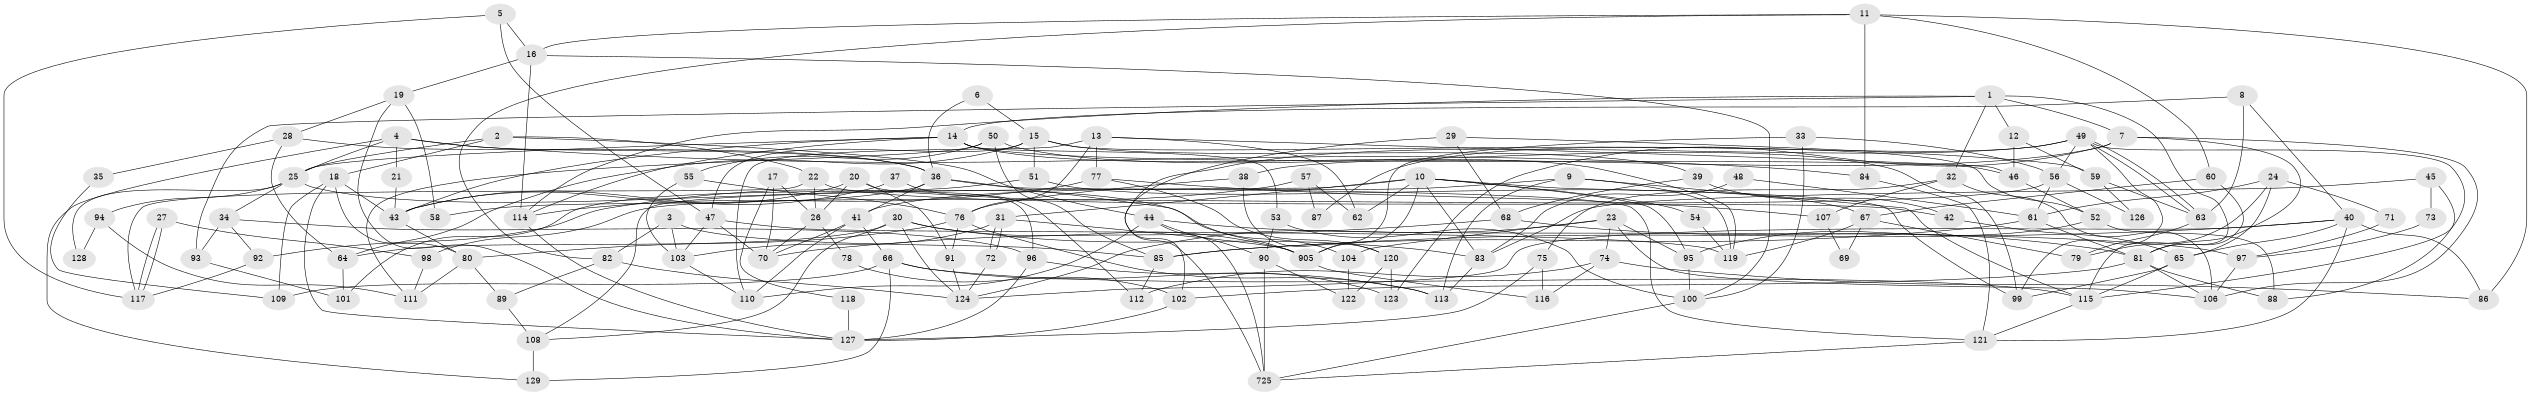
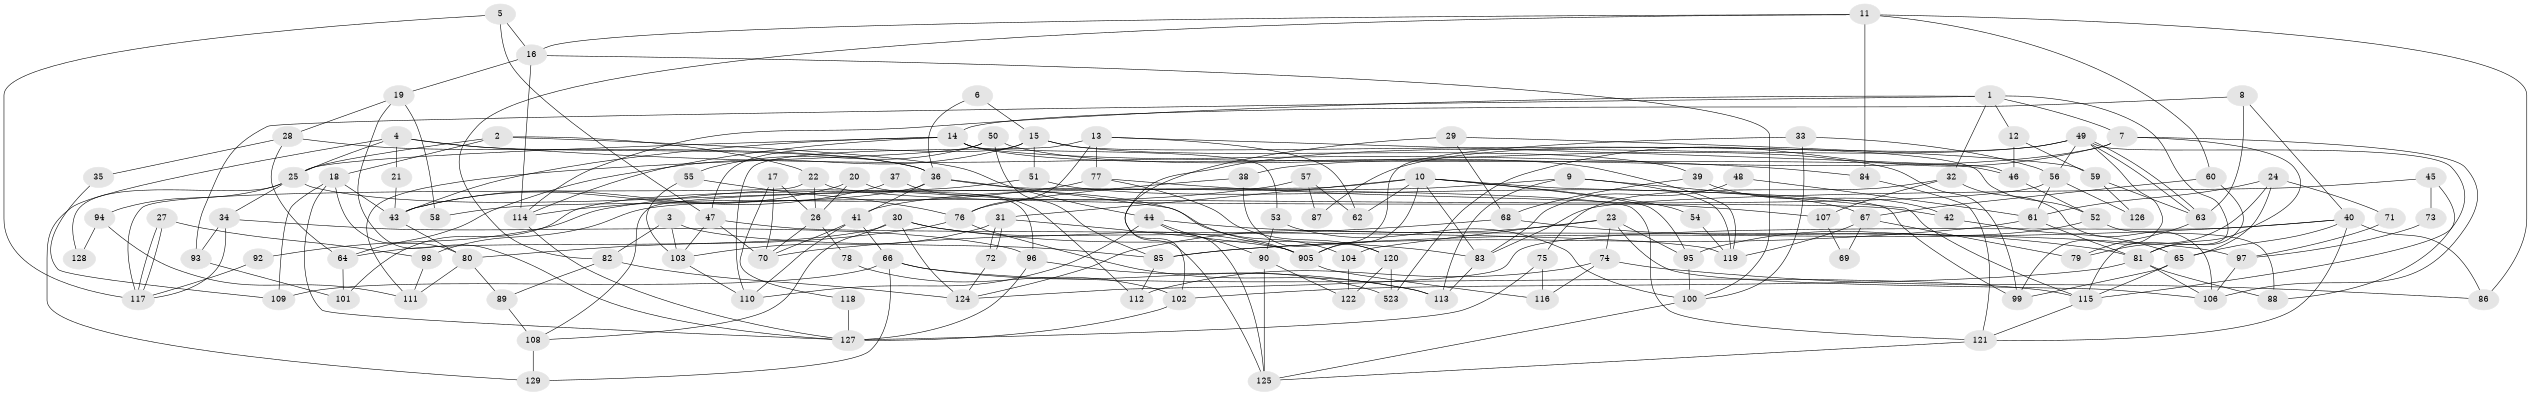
(241, 239) -> (213, 273)
(950, 259) -> none
(1391, 300) -> (1391, 300)
(1264, 381) -> (1264, 381)
